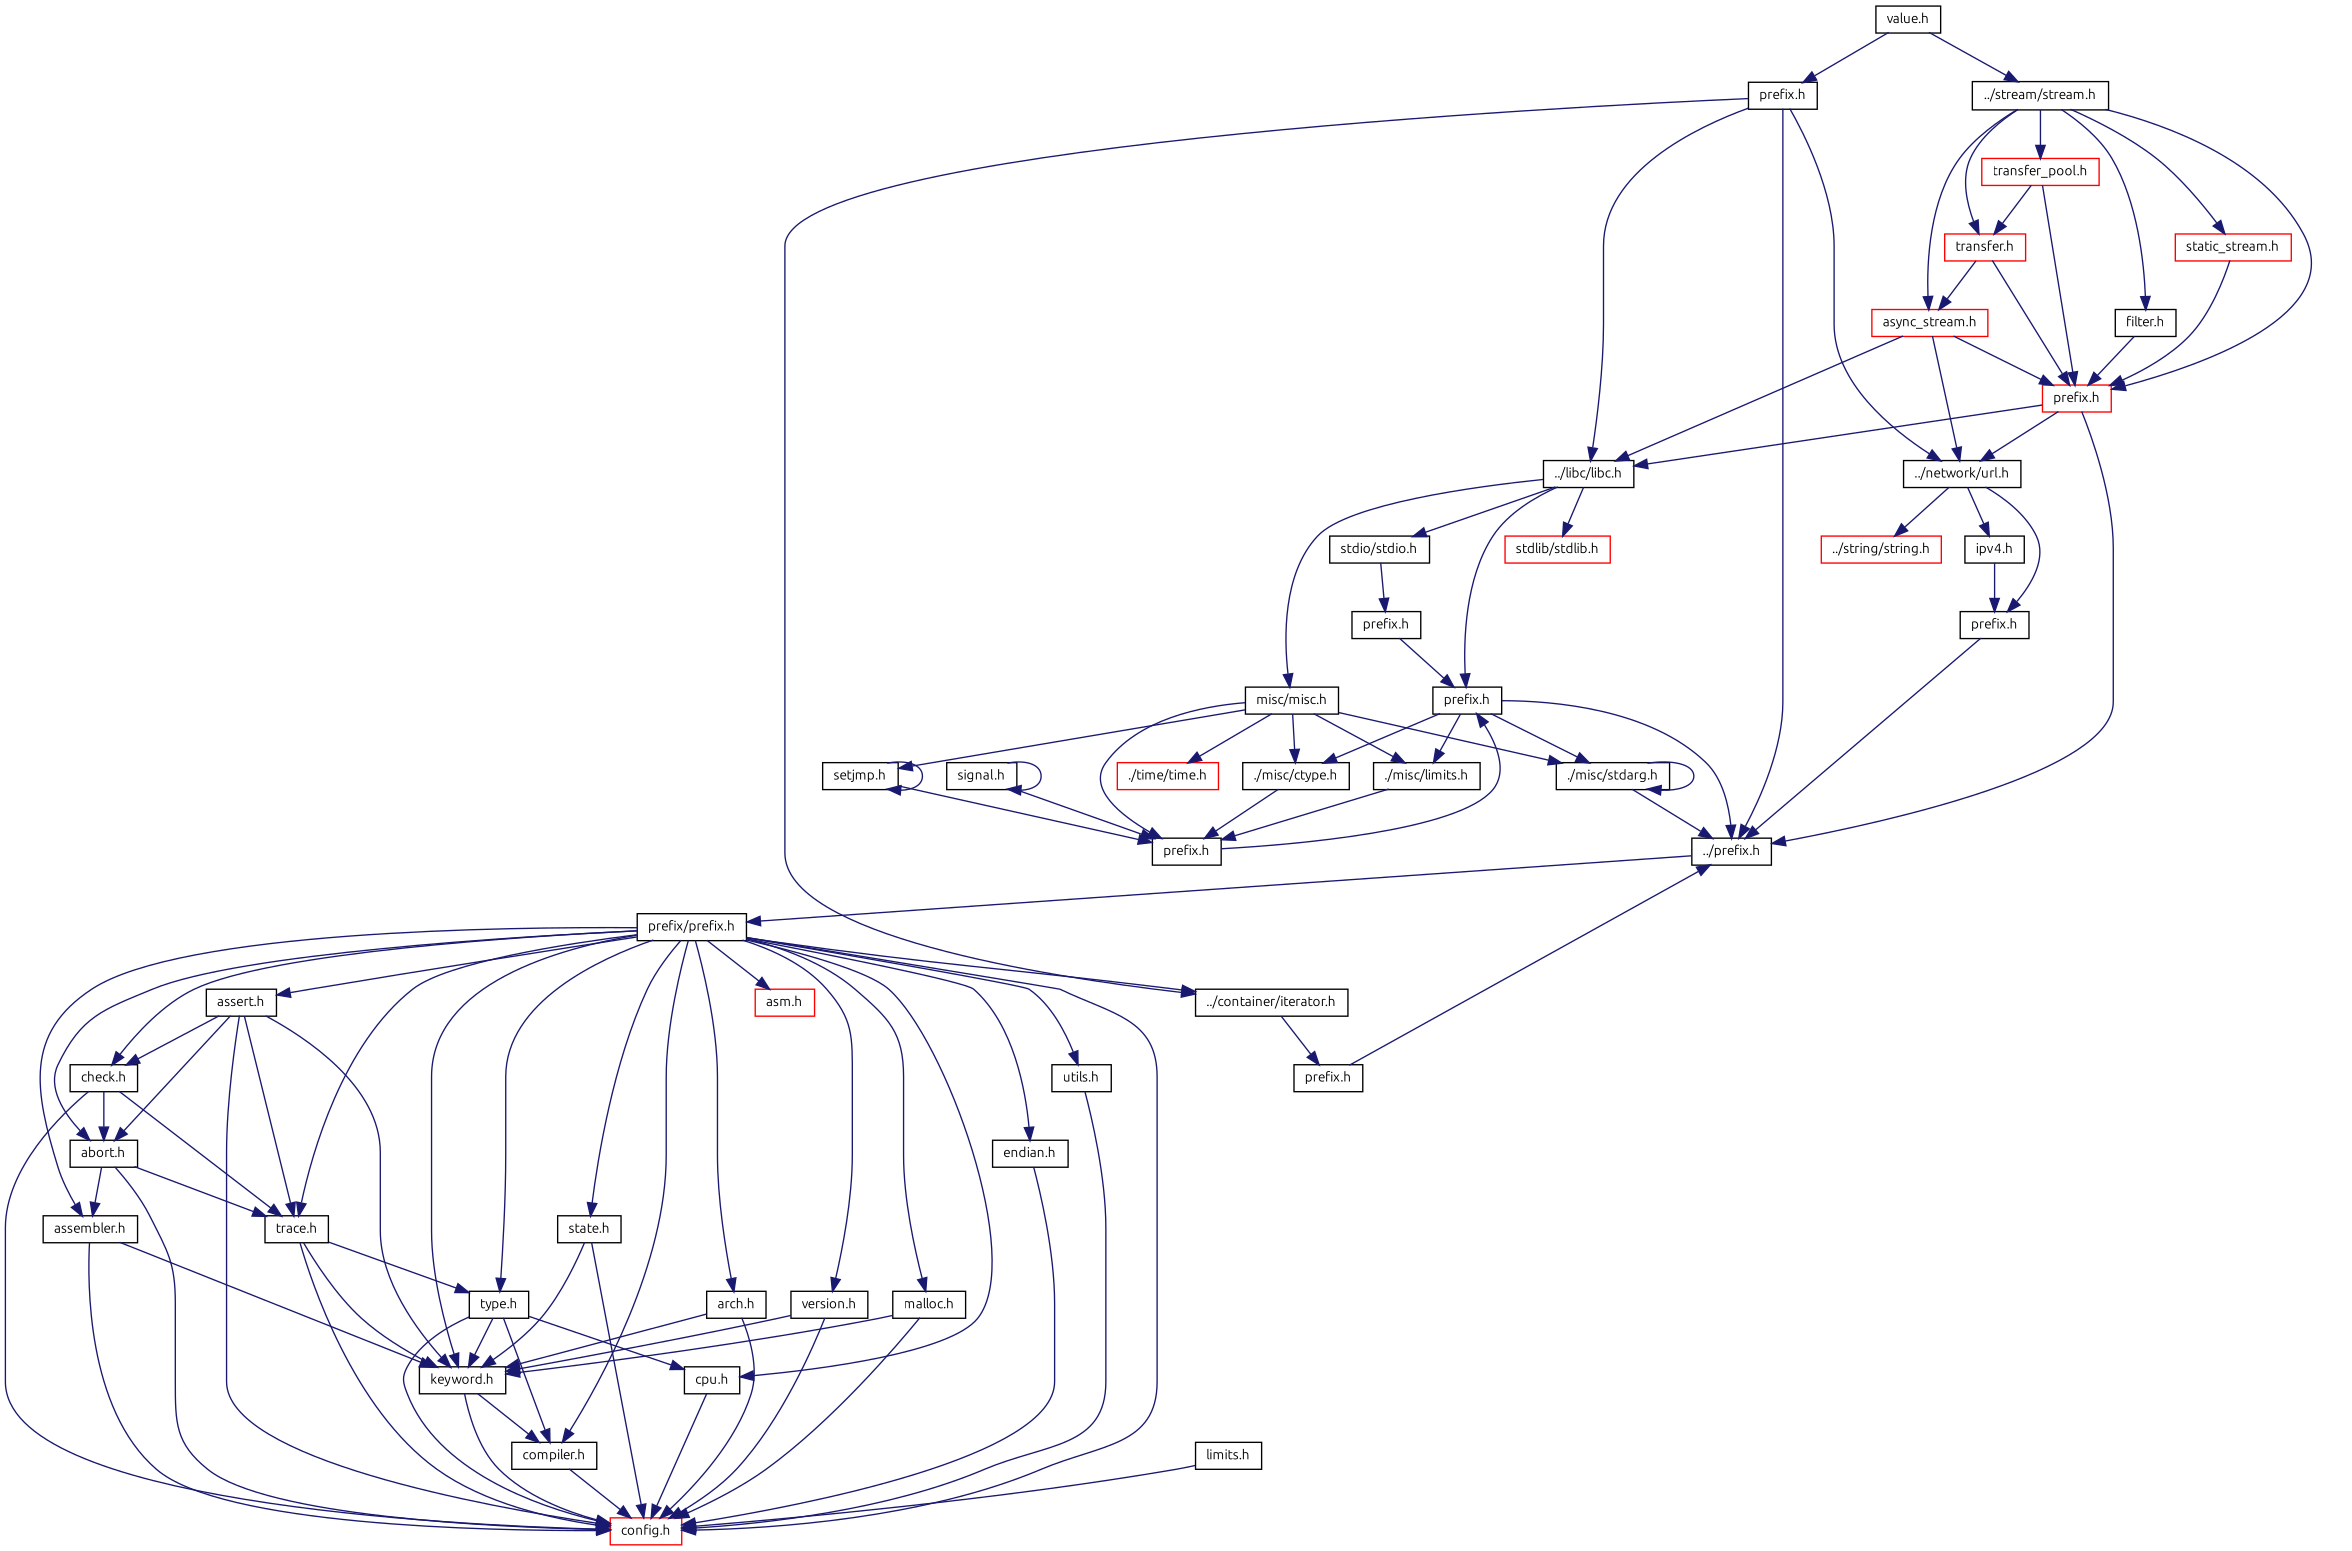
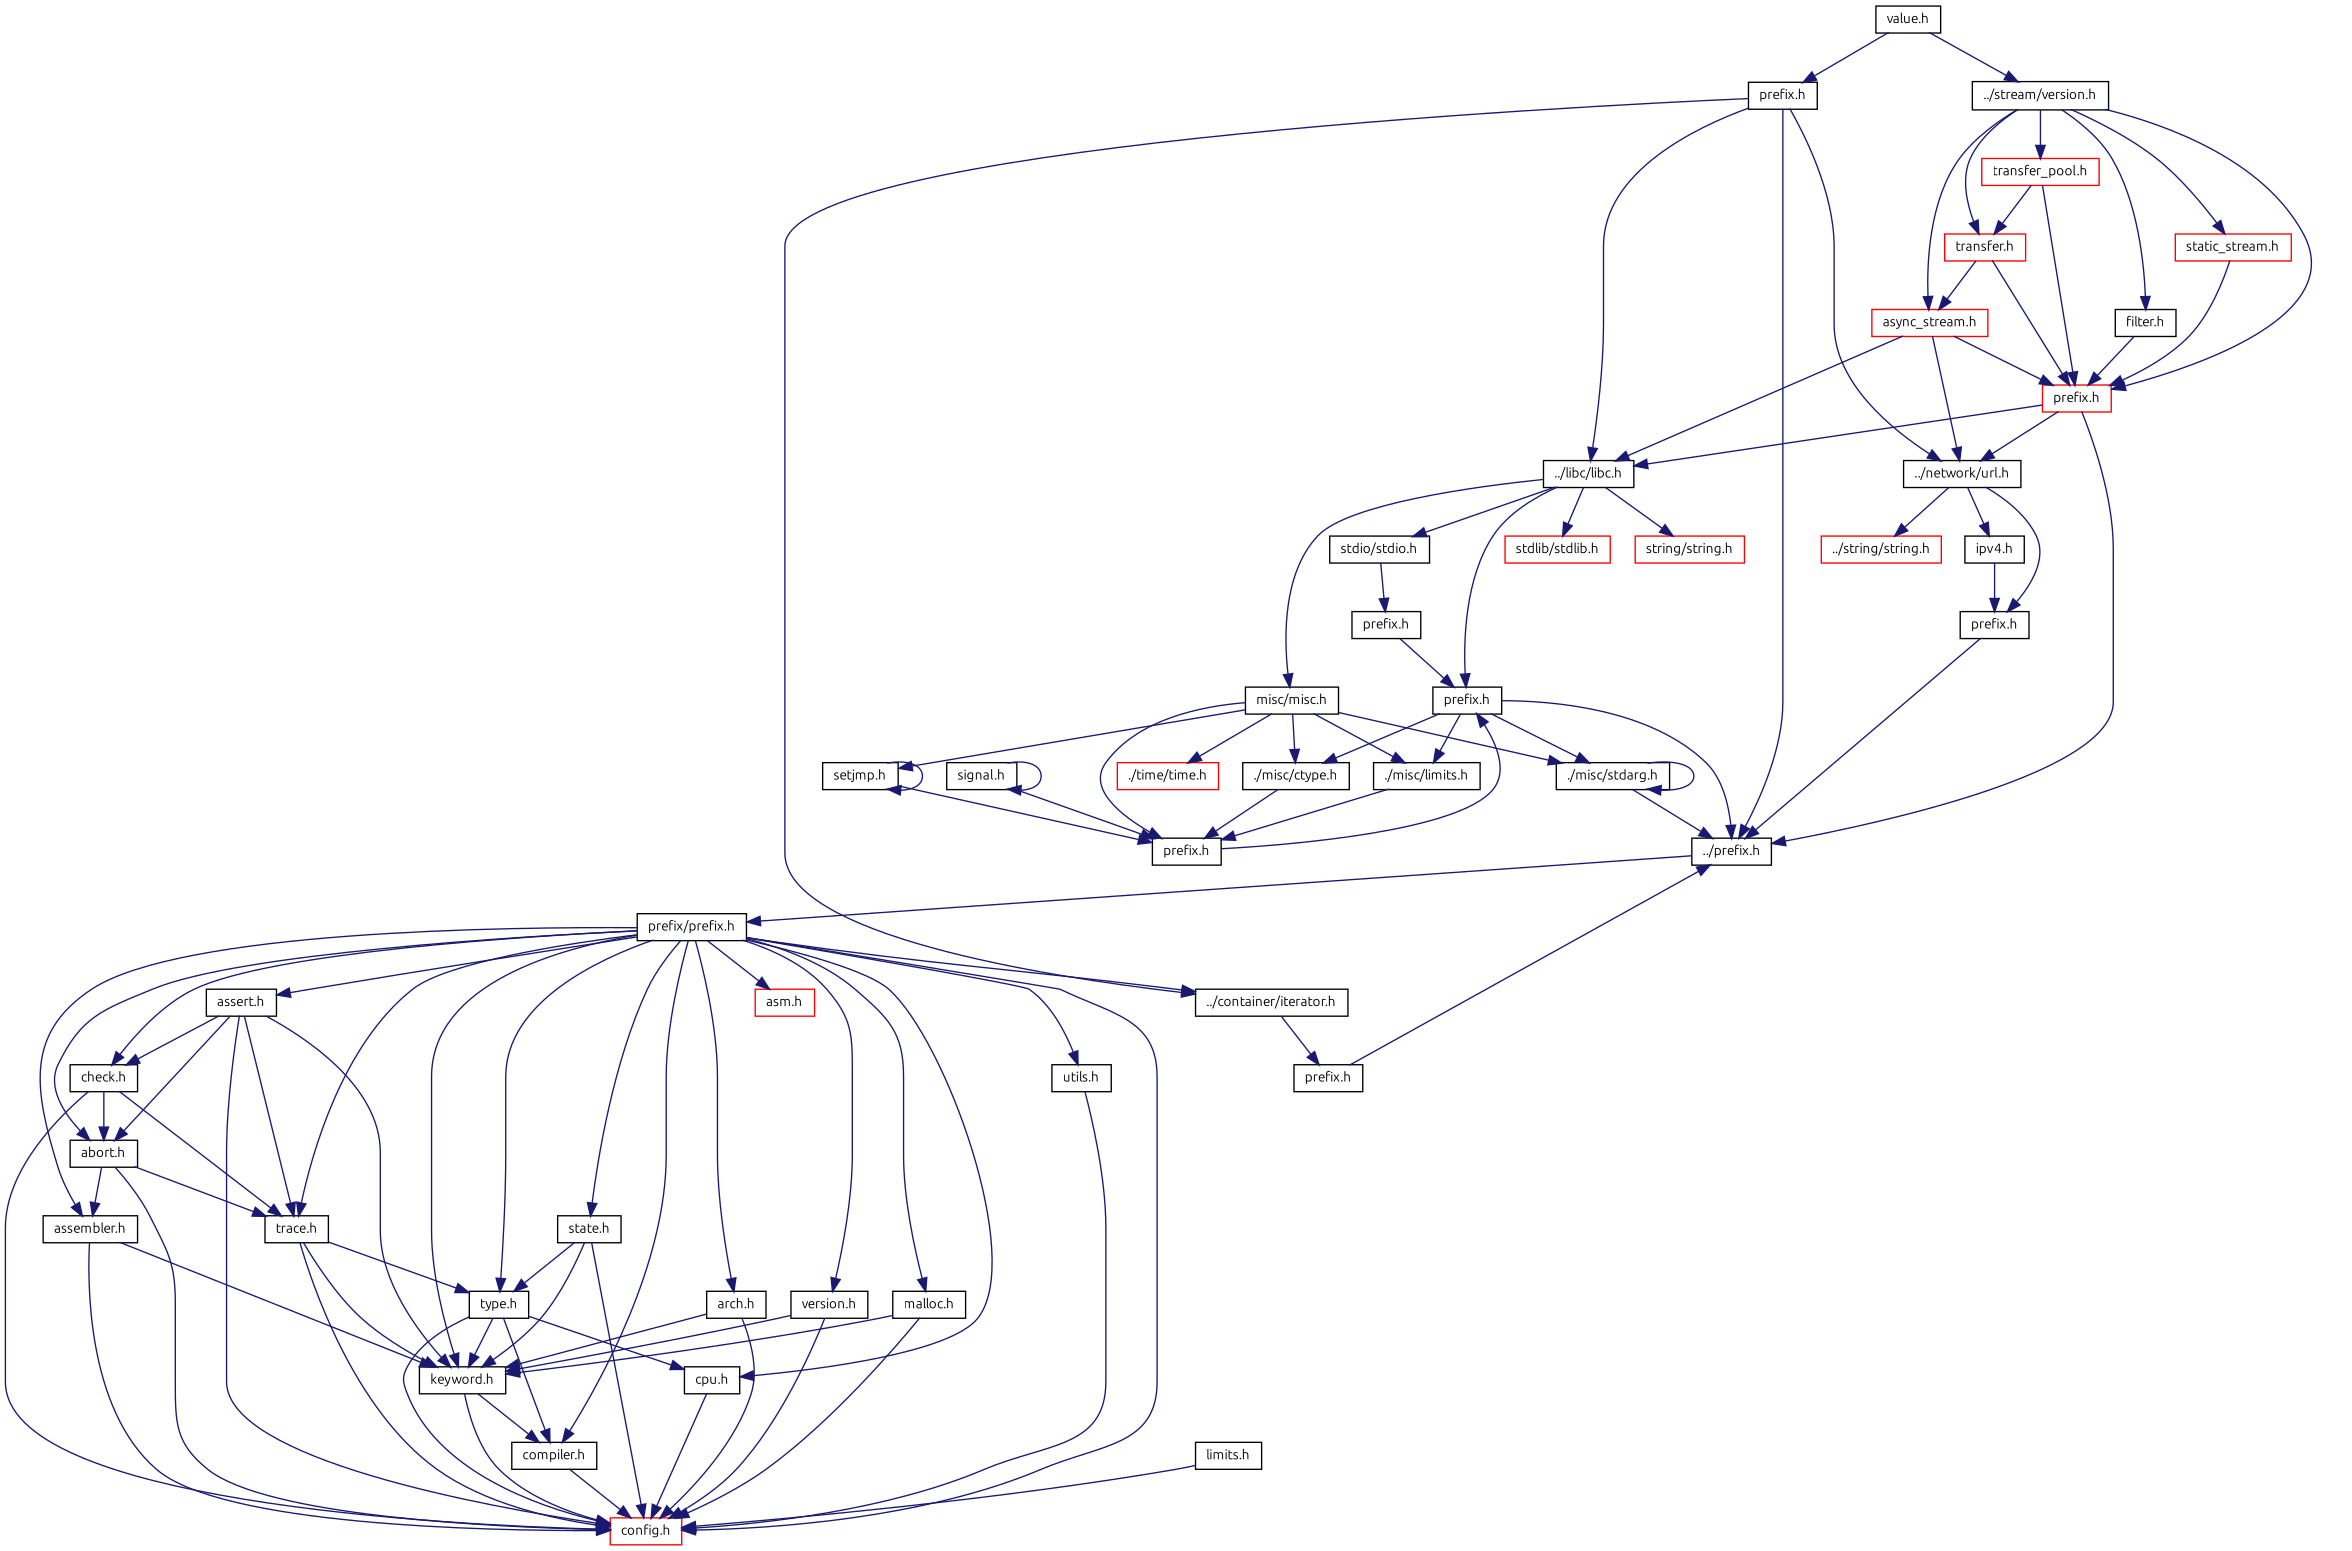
(2040, 96) -> (2040, 96)
none -> (1690, 550)
(1030, 1154) -> none
none -> (550, 1263)
